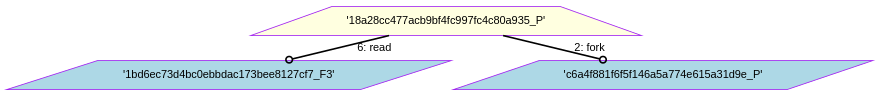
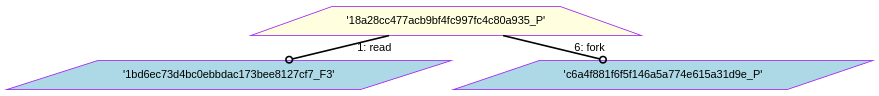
(375, 48) -> (375, 48)
(590, 48) -> (590, 48)
